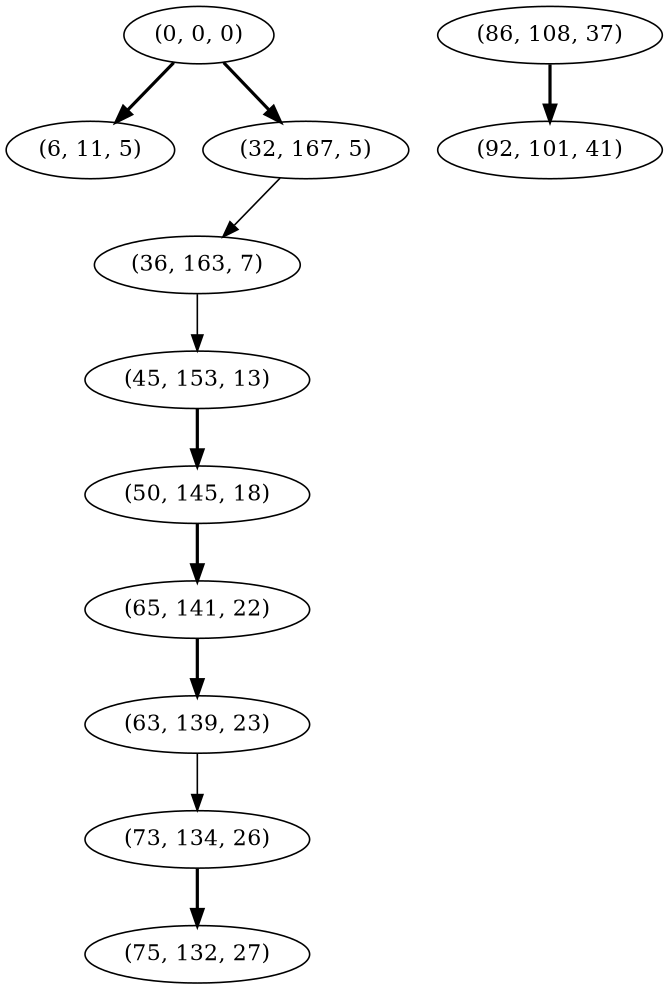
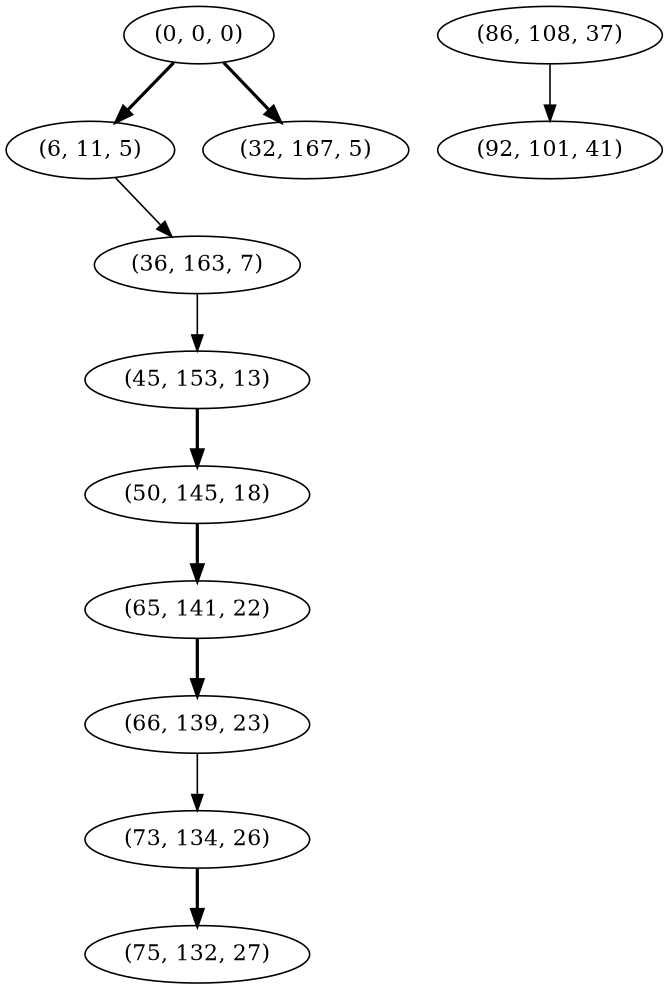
(550, 85) -> (550, 85)
(257, 202) -> (138, 201)
(197, 725) -> (197, 725)
